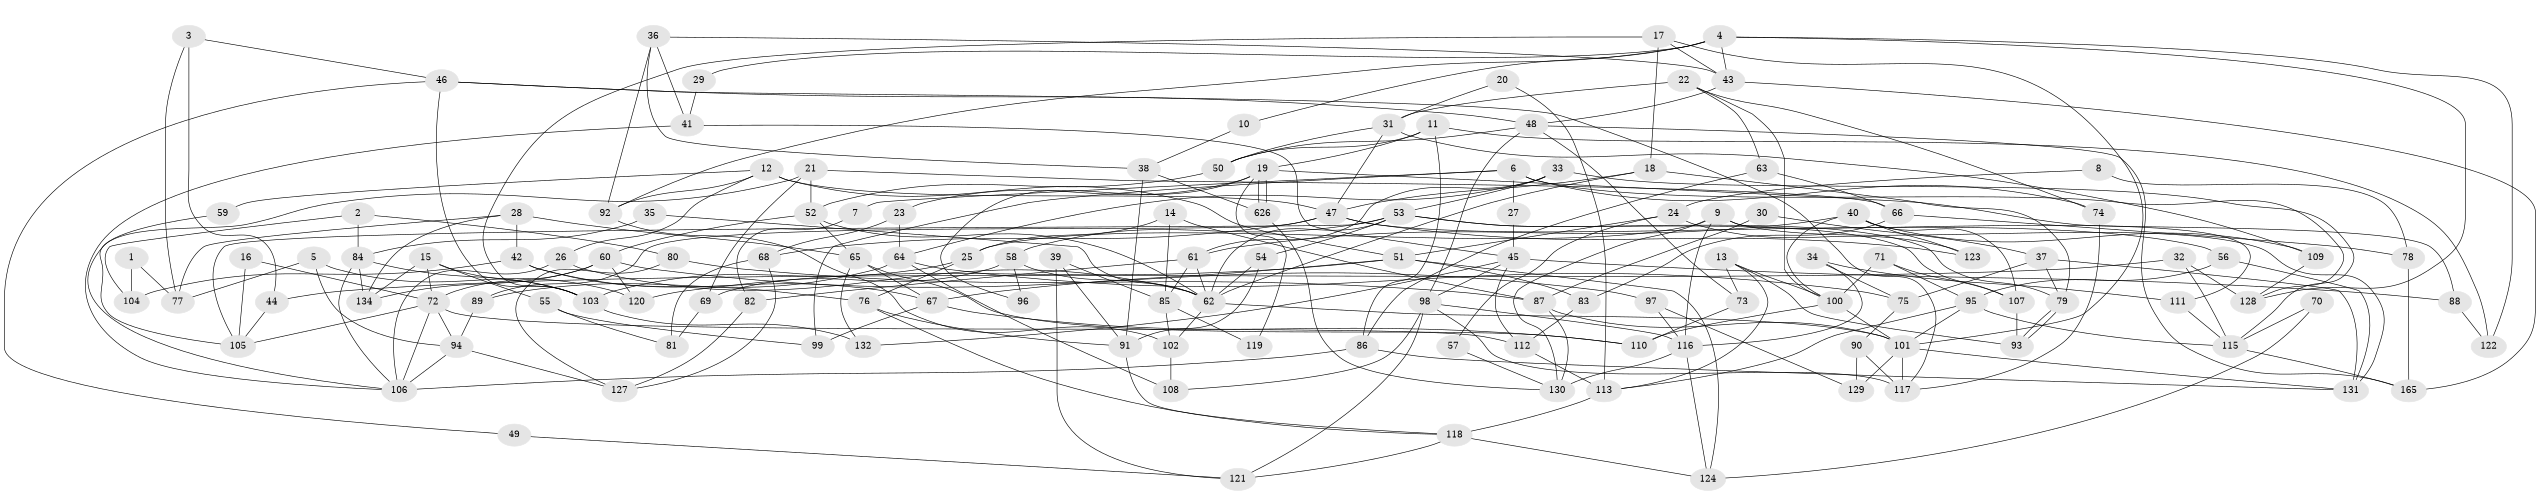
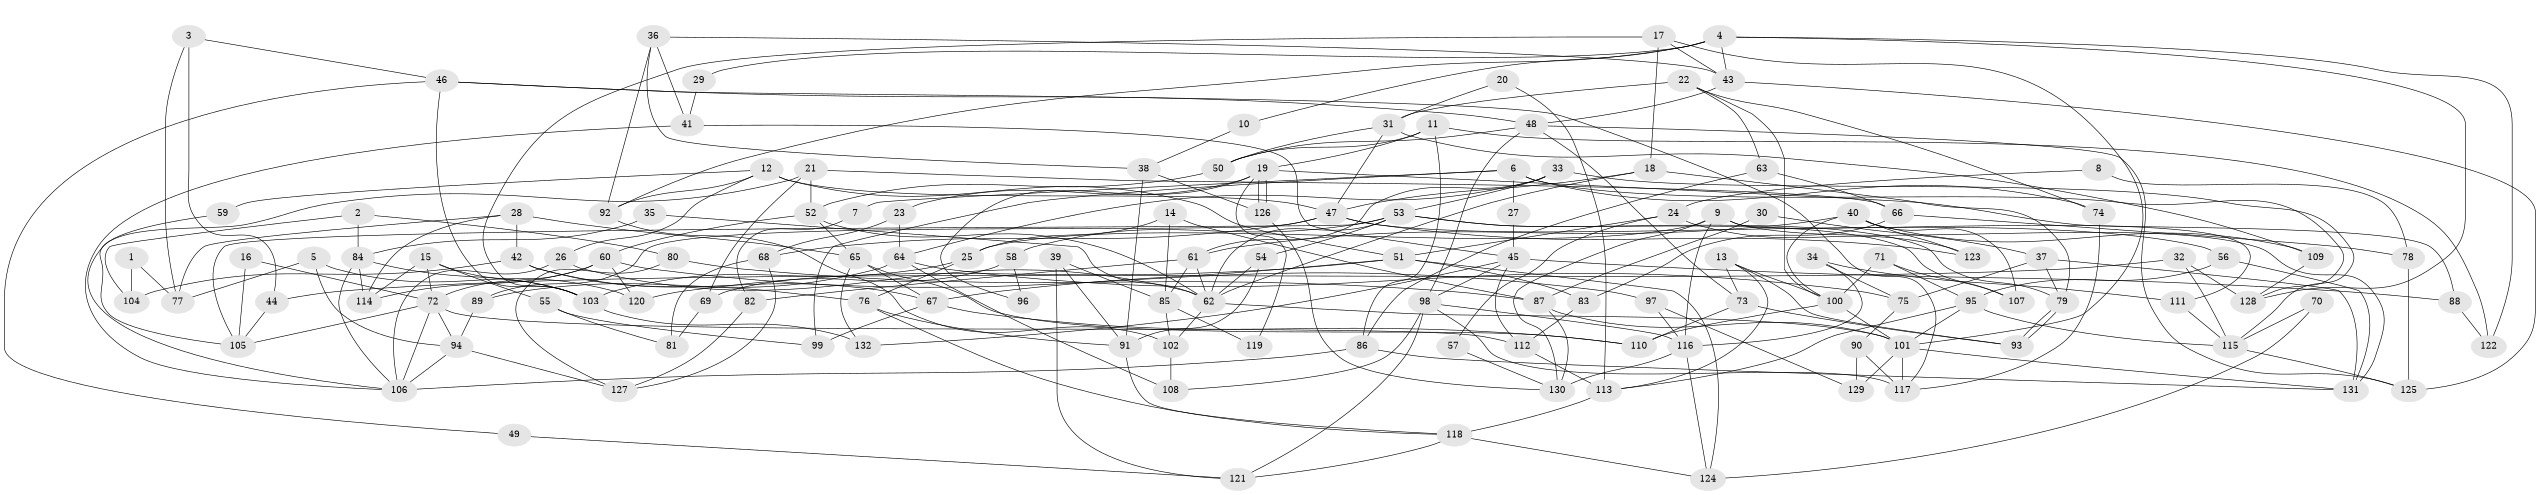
(1263, 214) -> (1263, 214)
(1110, 280) -> none
(364, 302) -> (364, 302)
(2017, 324) -> (1879, 328)
(2409, 391) -> (2409, 391)
